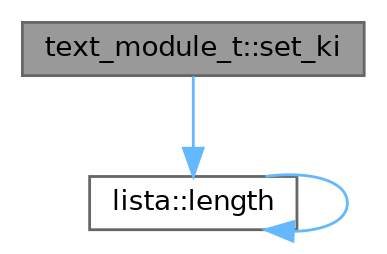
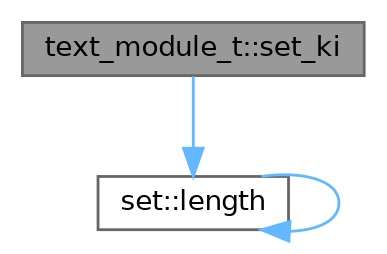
(193, 203) -> (193, 203)
